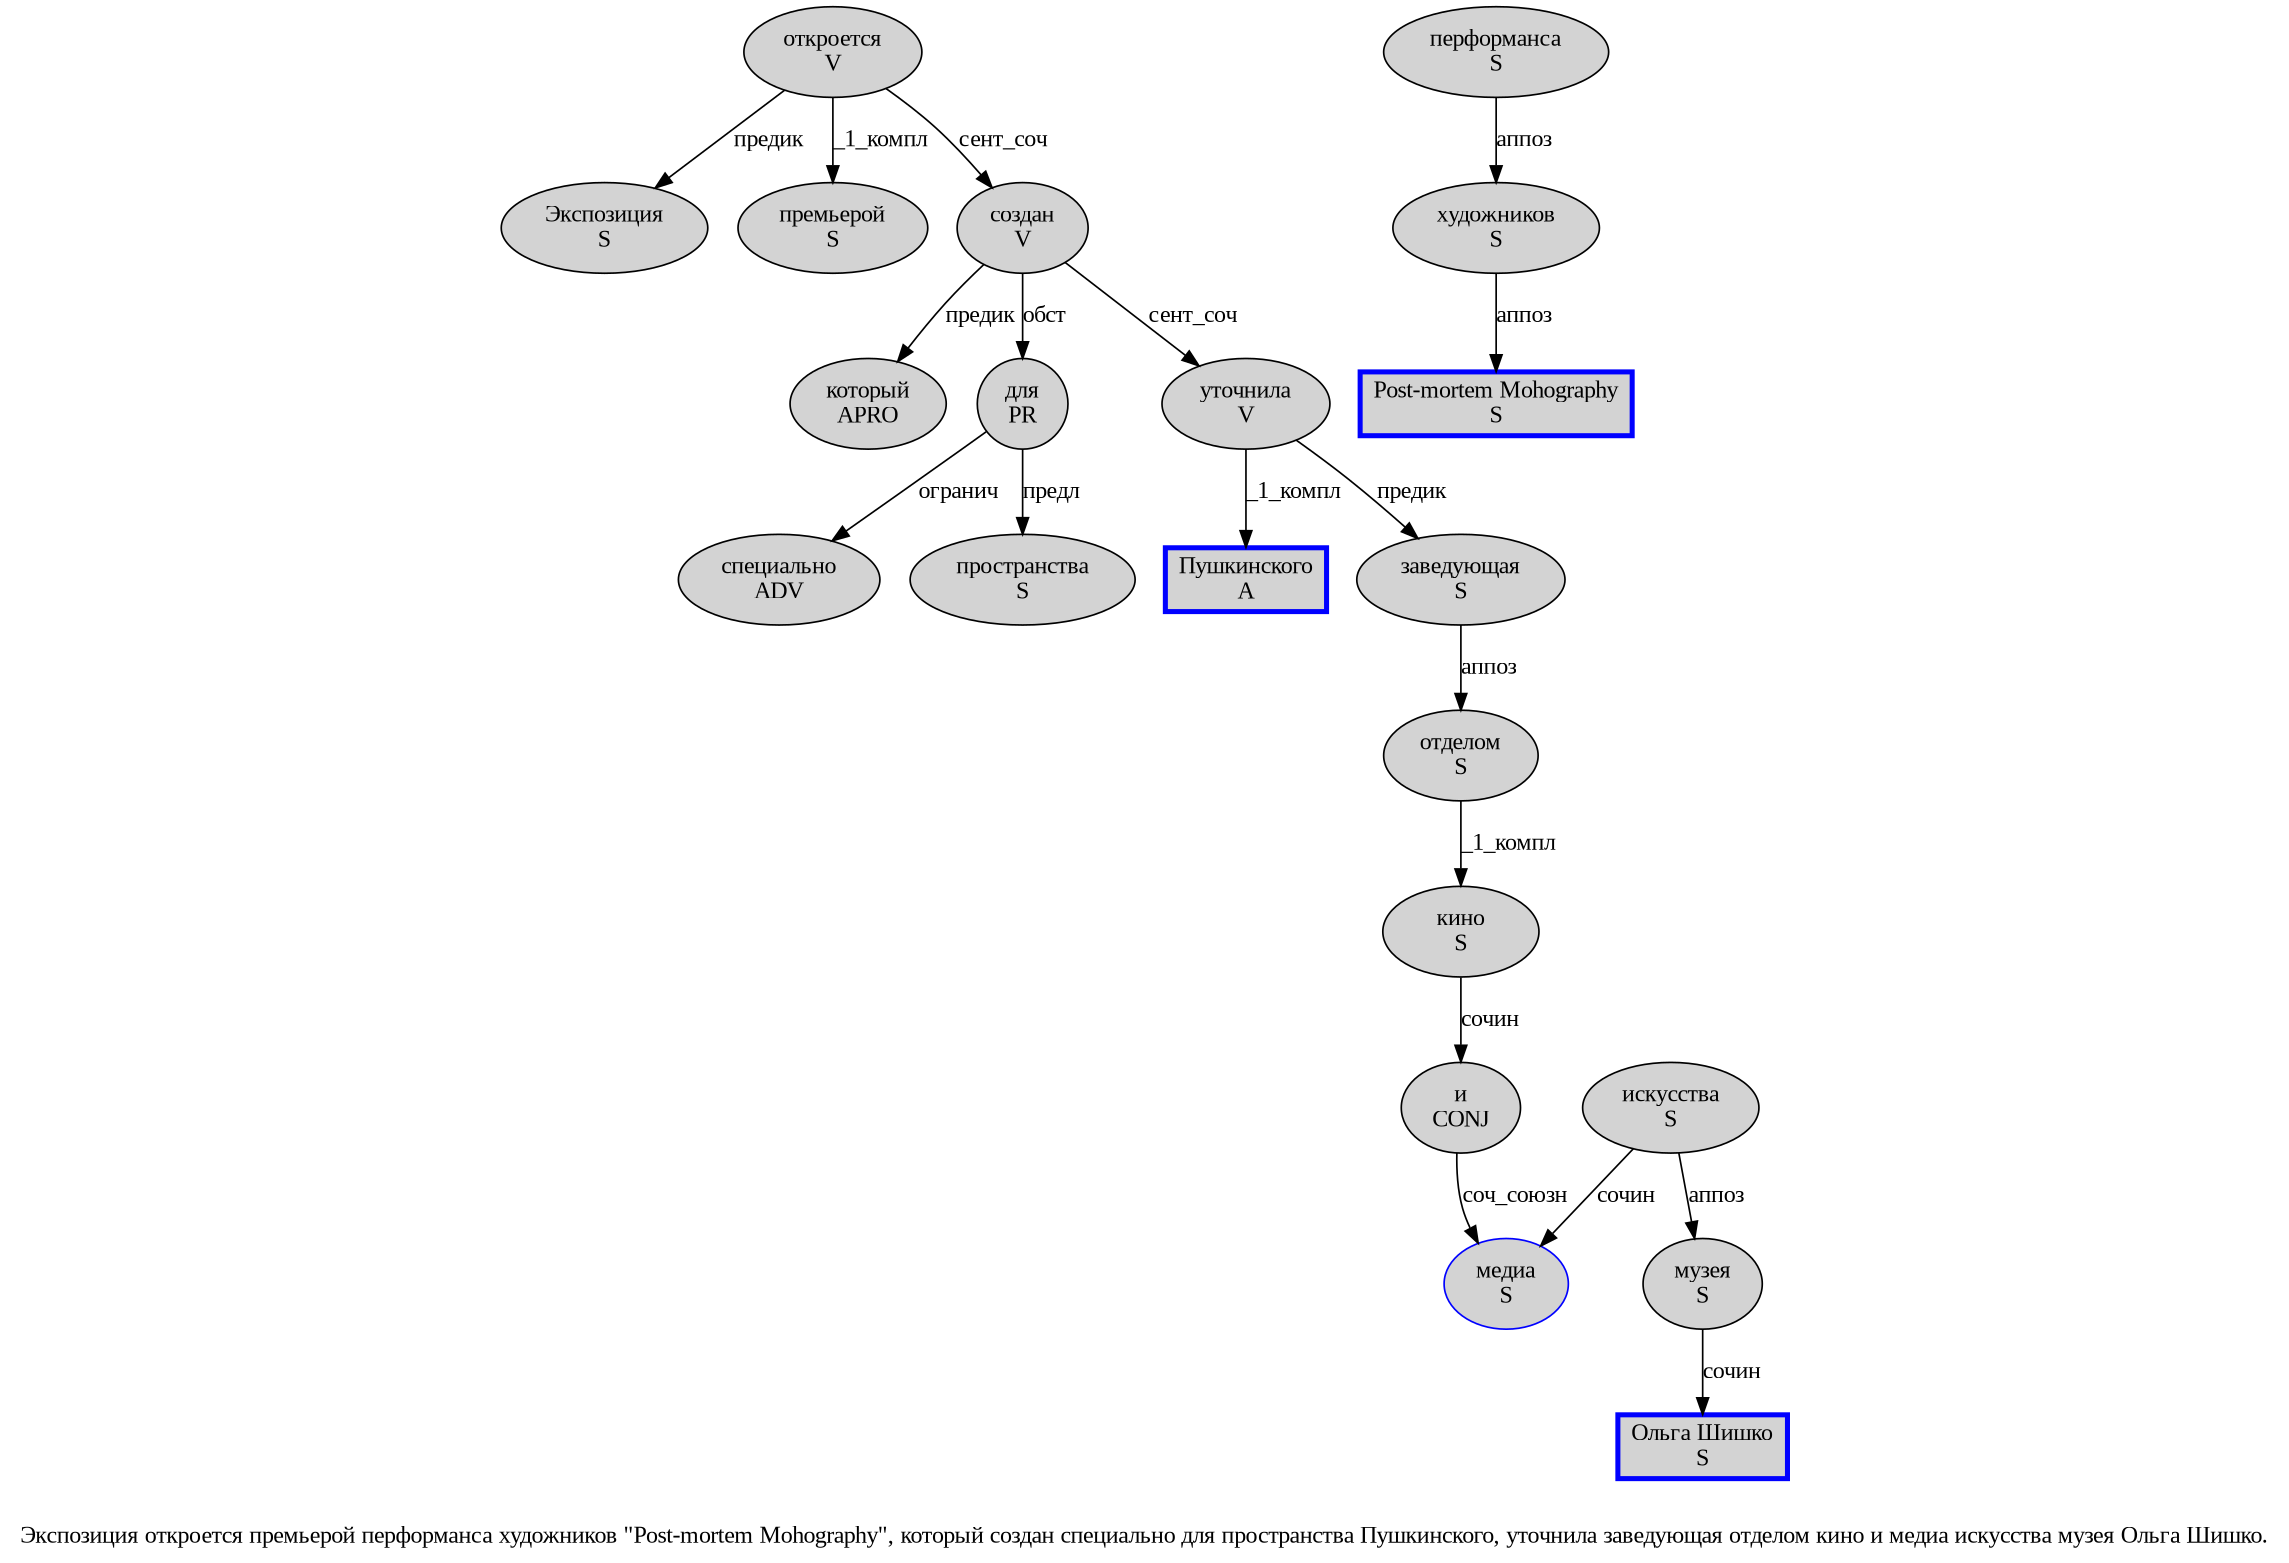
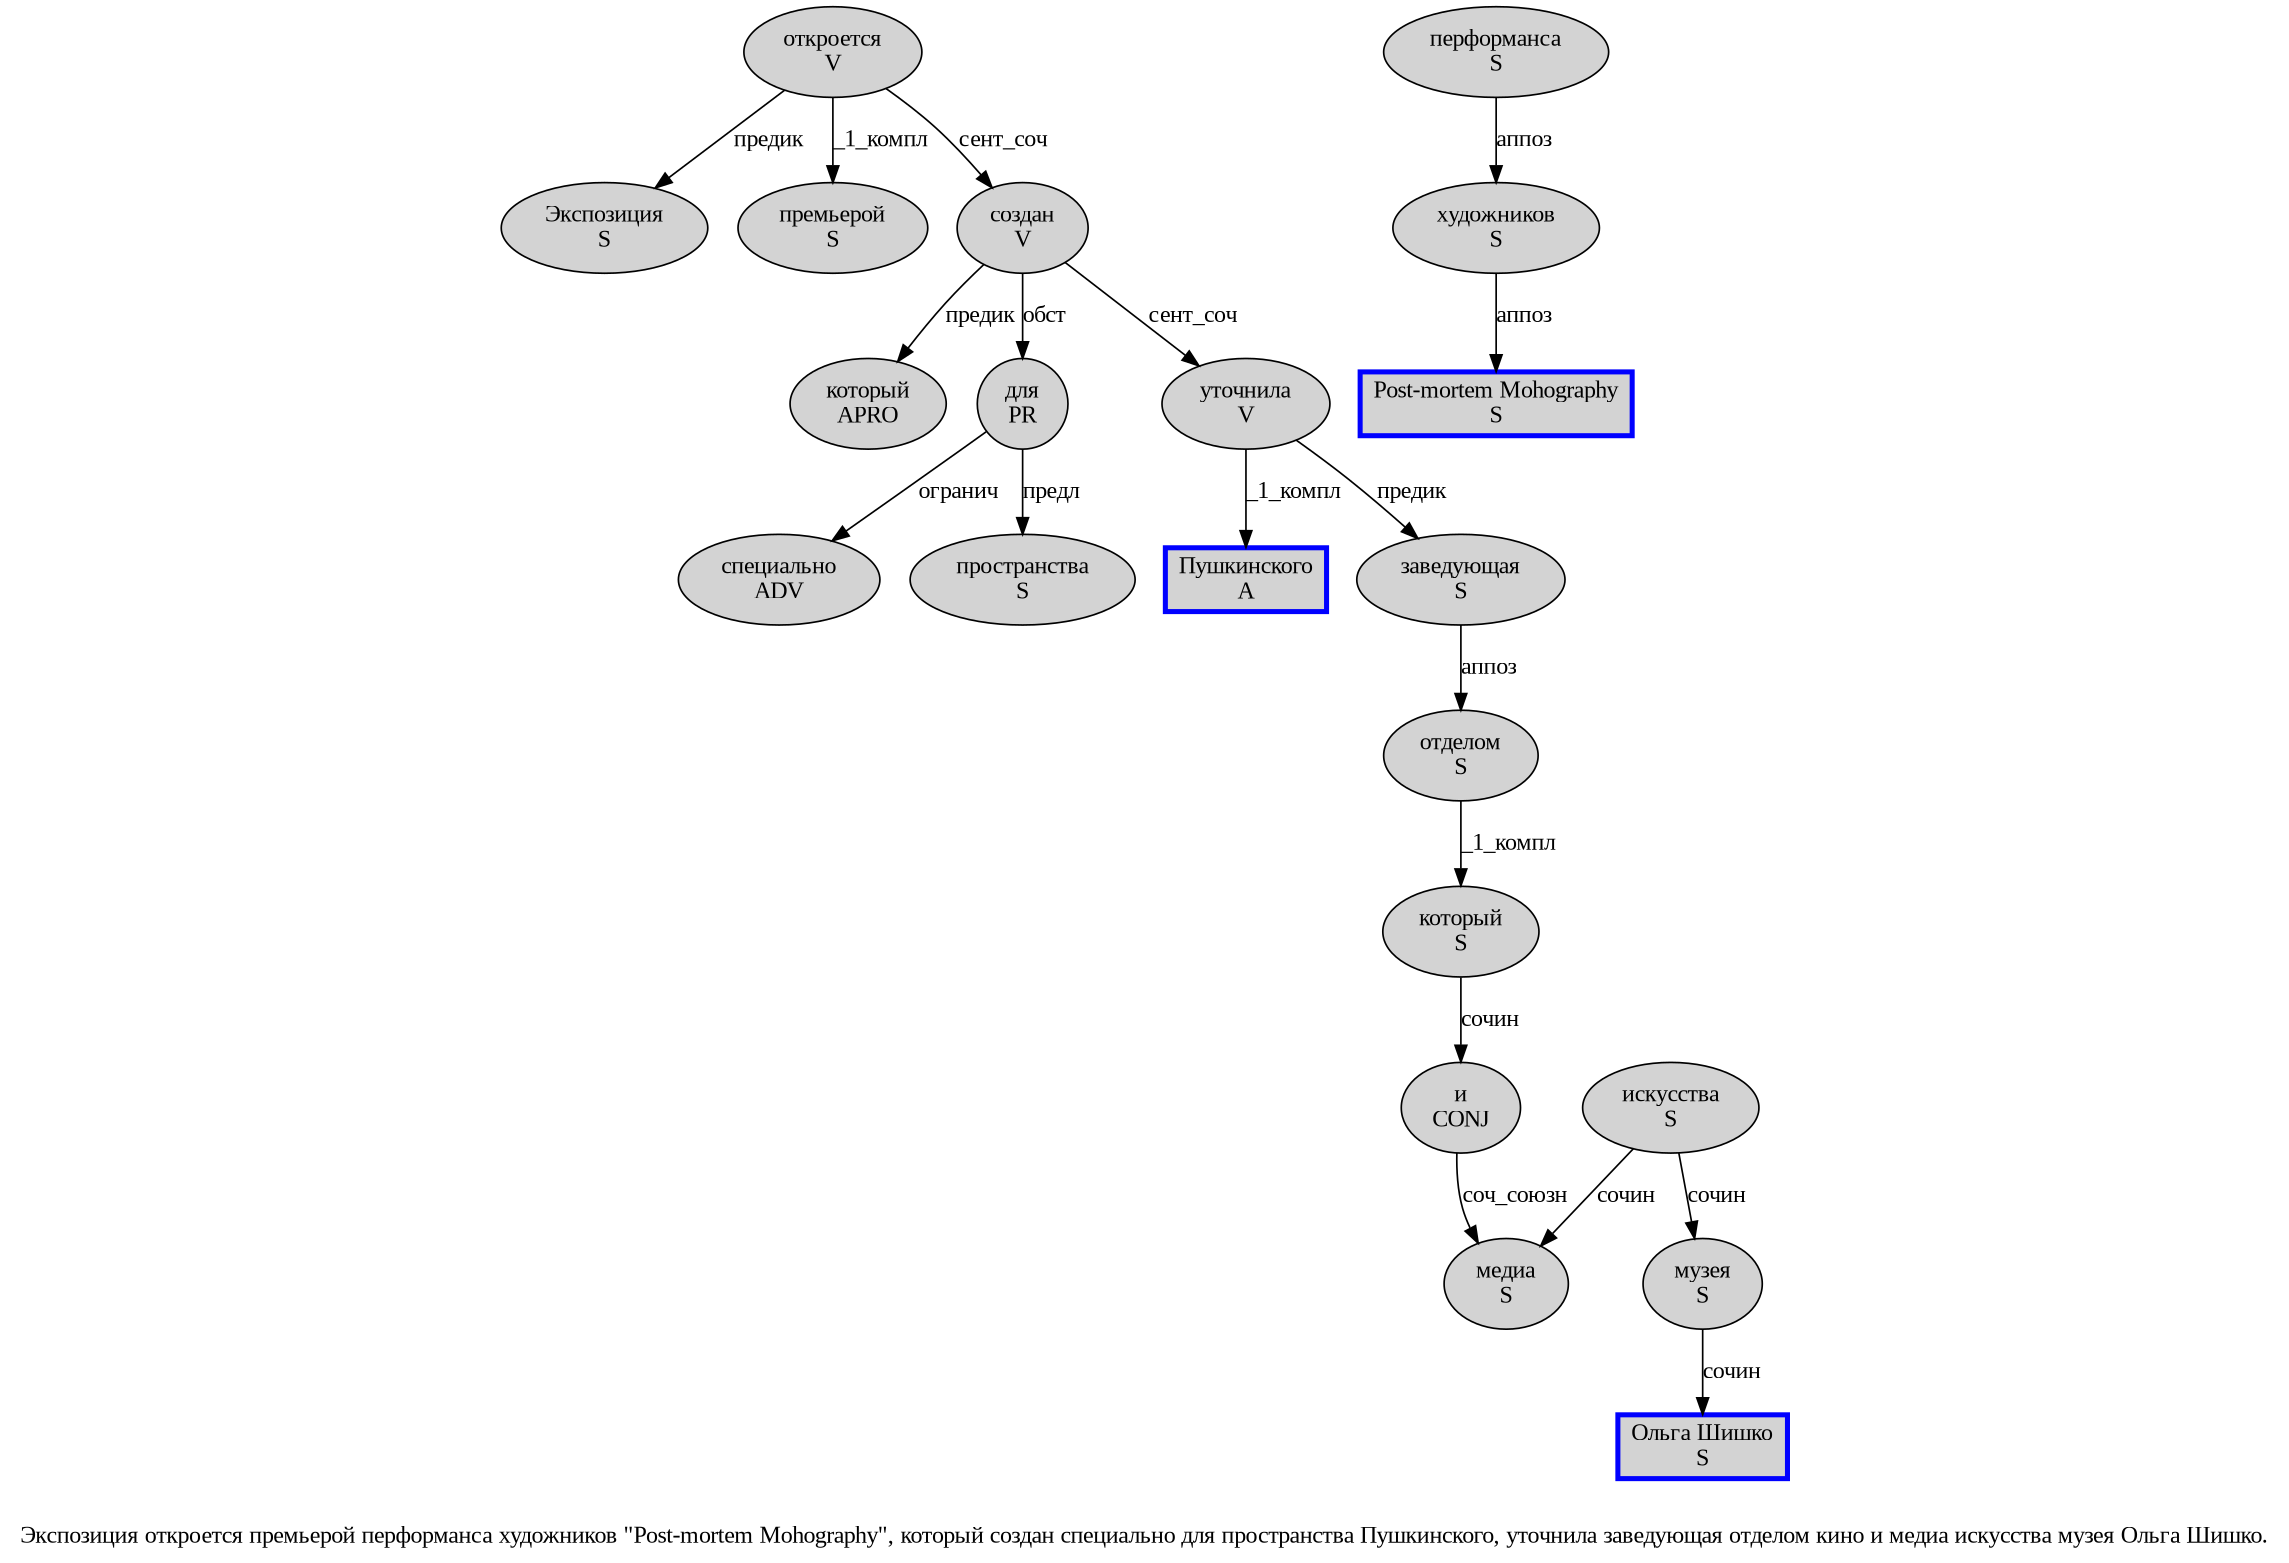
(1461, 932) -> (1461, 932)
(1717, 1196) -> (1717, 1196)
(1506, 1284) -> (1506, 1284)
